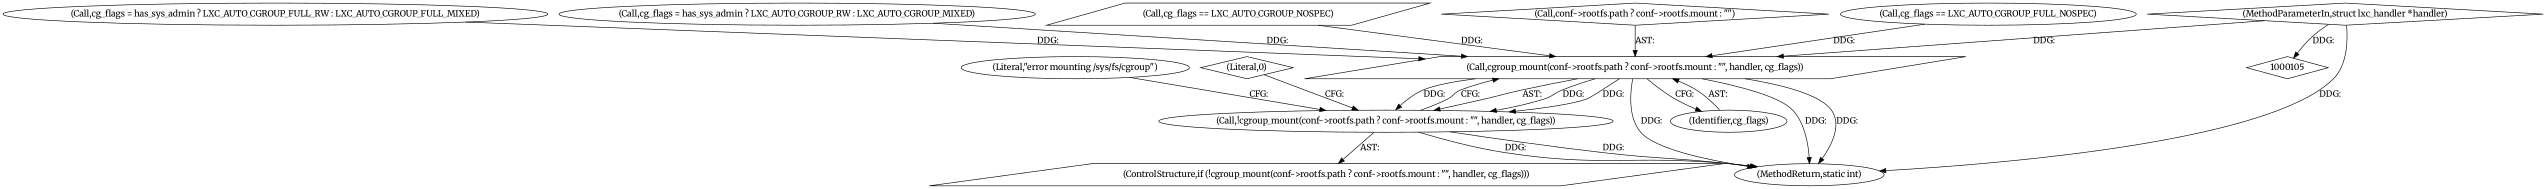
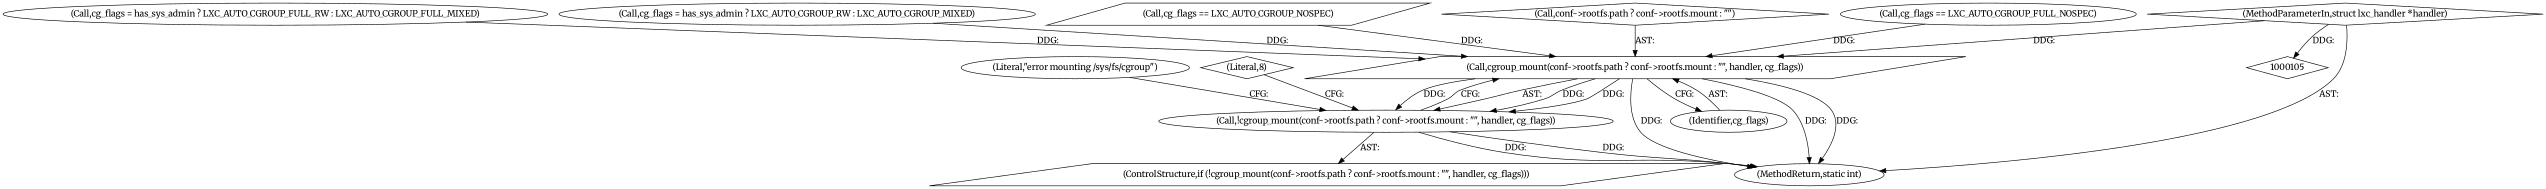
(1247, 68) -> (1247, 68)
(2331, 94) -> (2330, 94)
